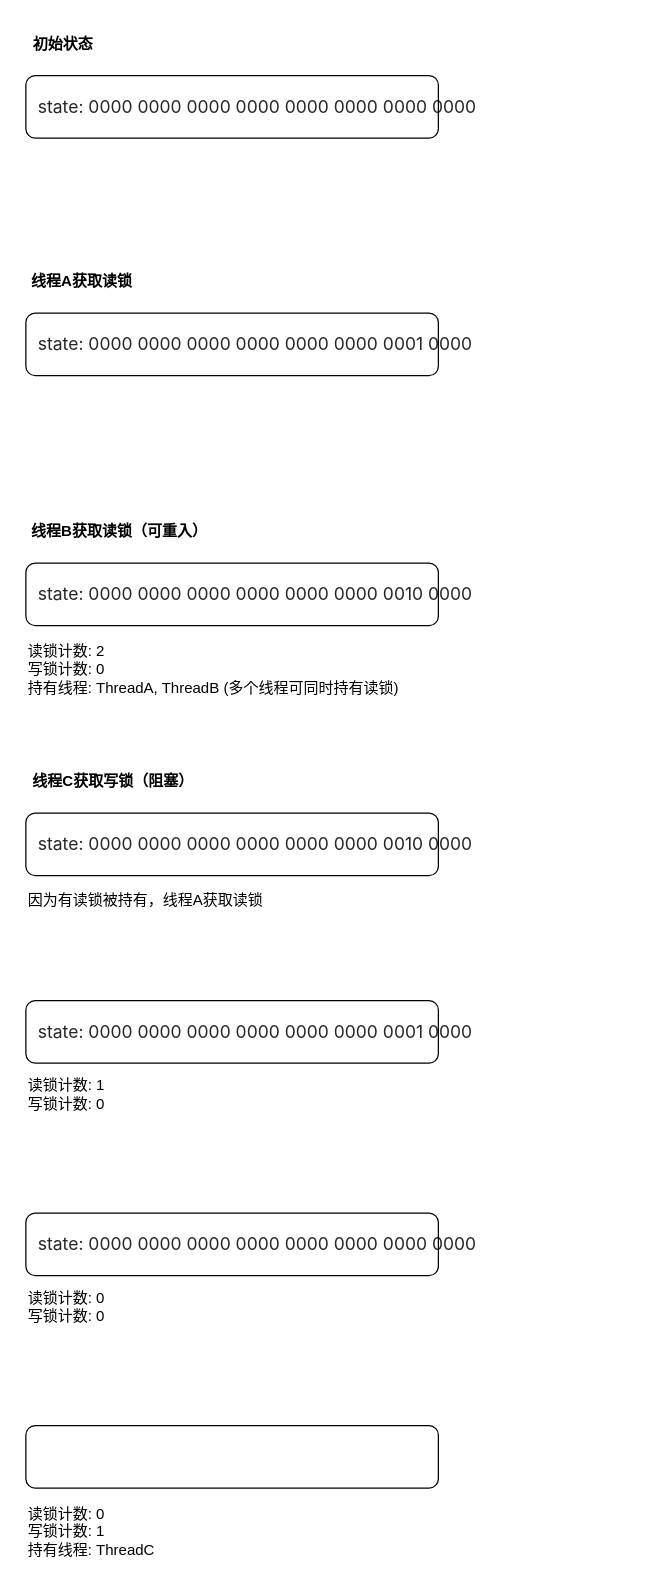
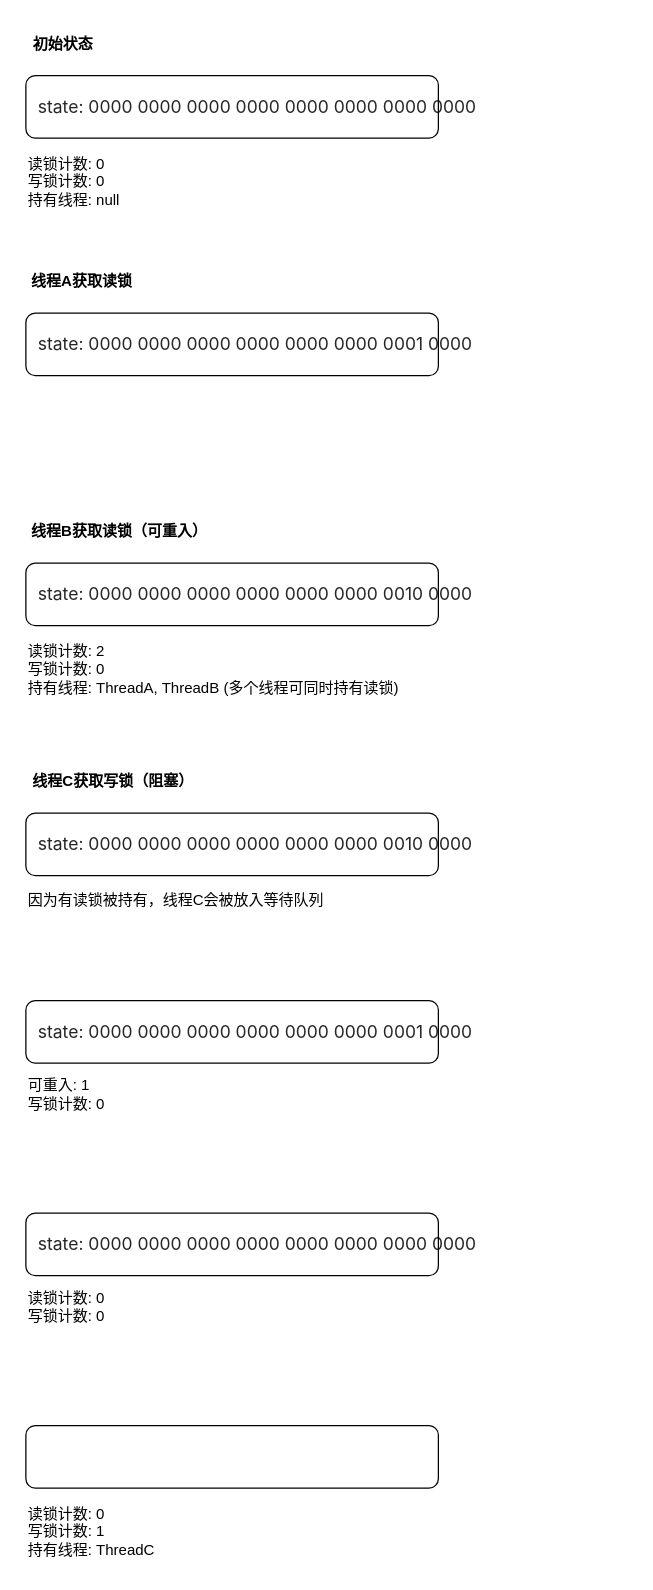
none -> (76, 182)
(145, 901) -> (175, 901)
(67, 1094) -> (67, 1094)
